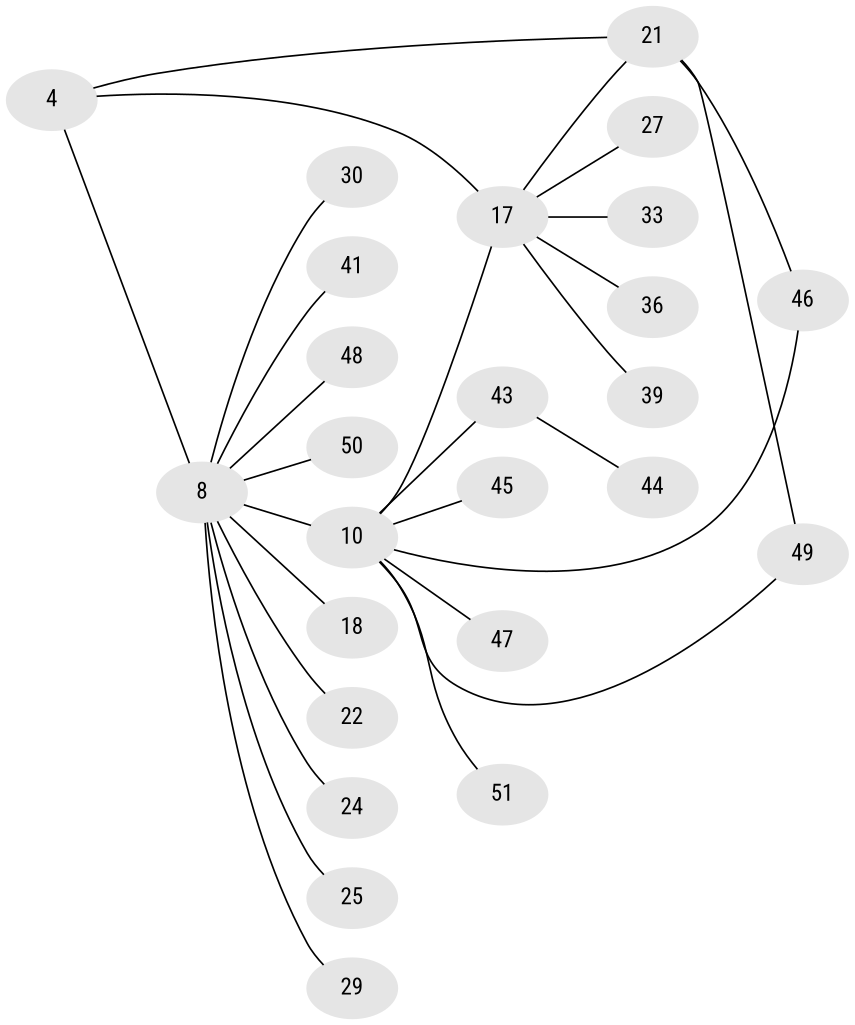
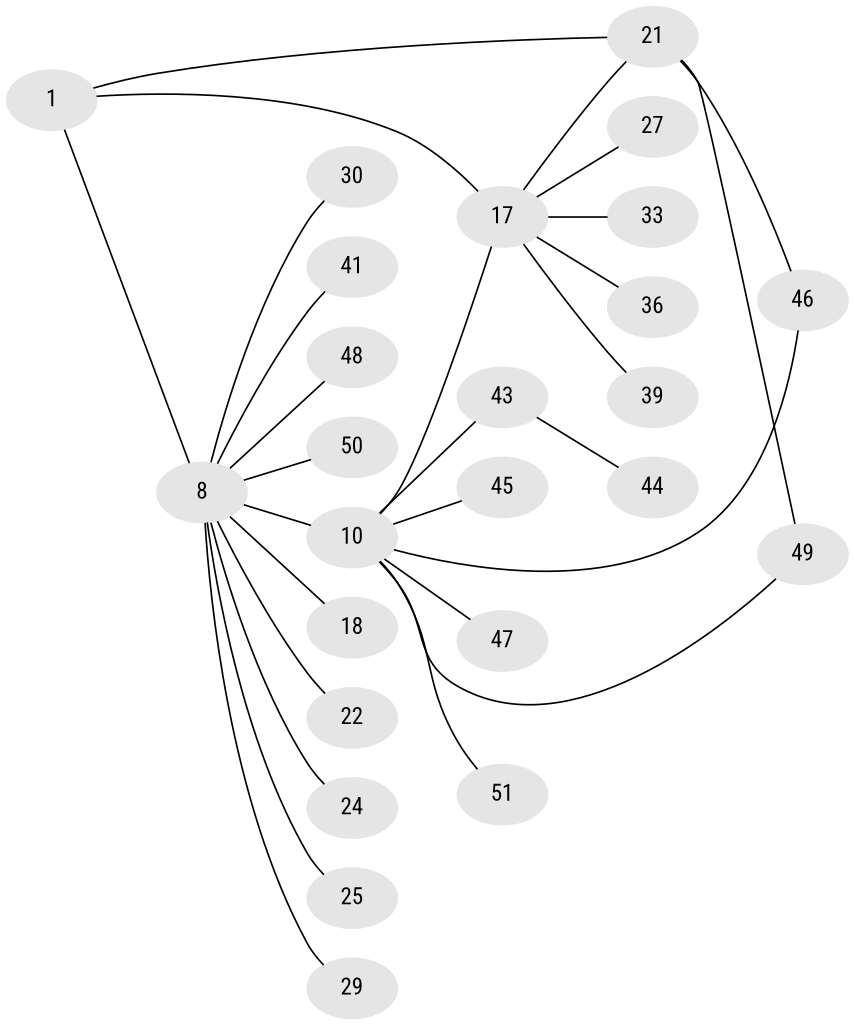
(52, 100) -> (52, 100)
